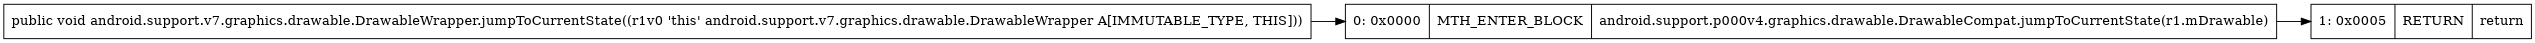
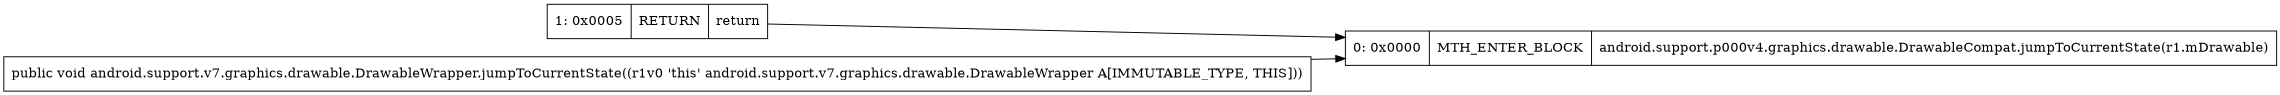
(2289, 21) -> (1052, 31)
